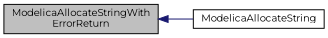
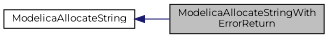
(181, 19) -> (157, 19)
